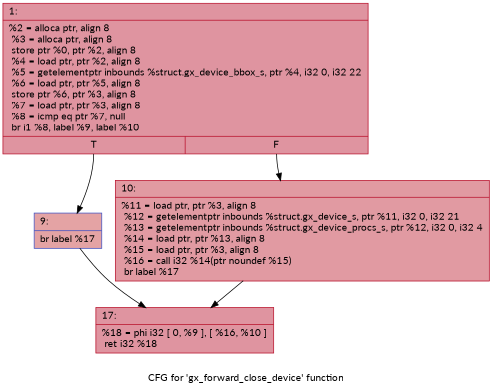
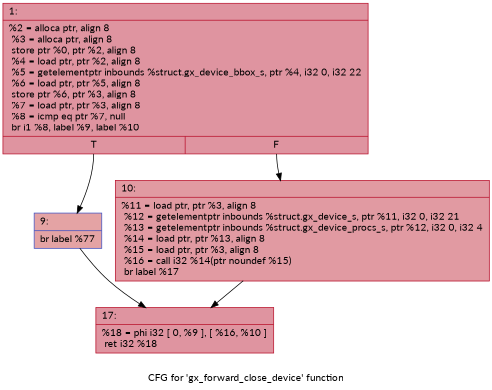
(68, 239) -> (68, 239)
